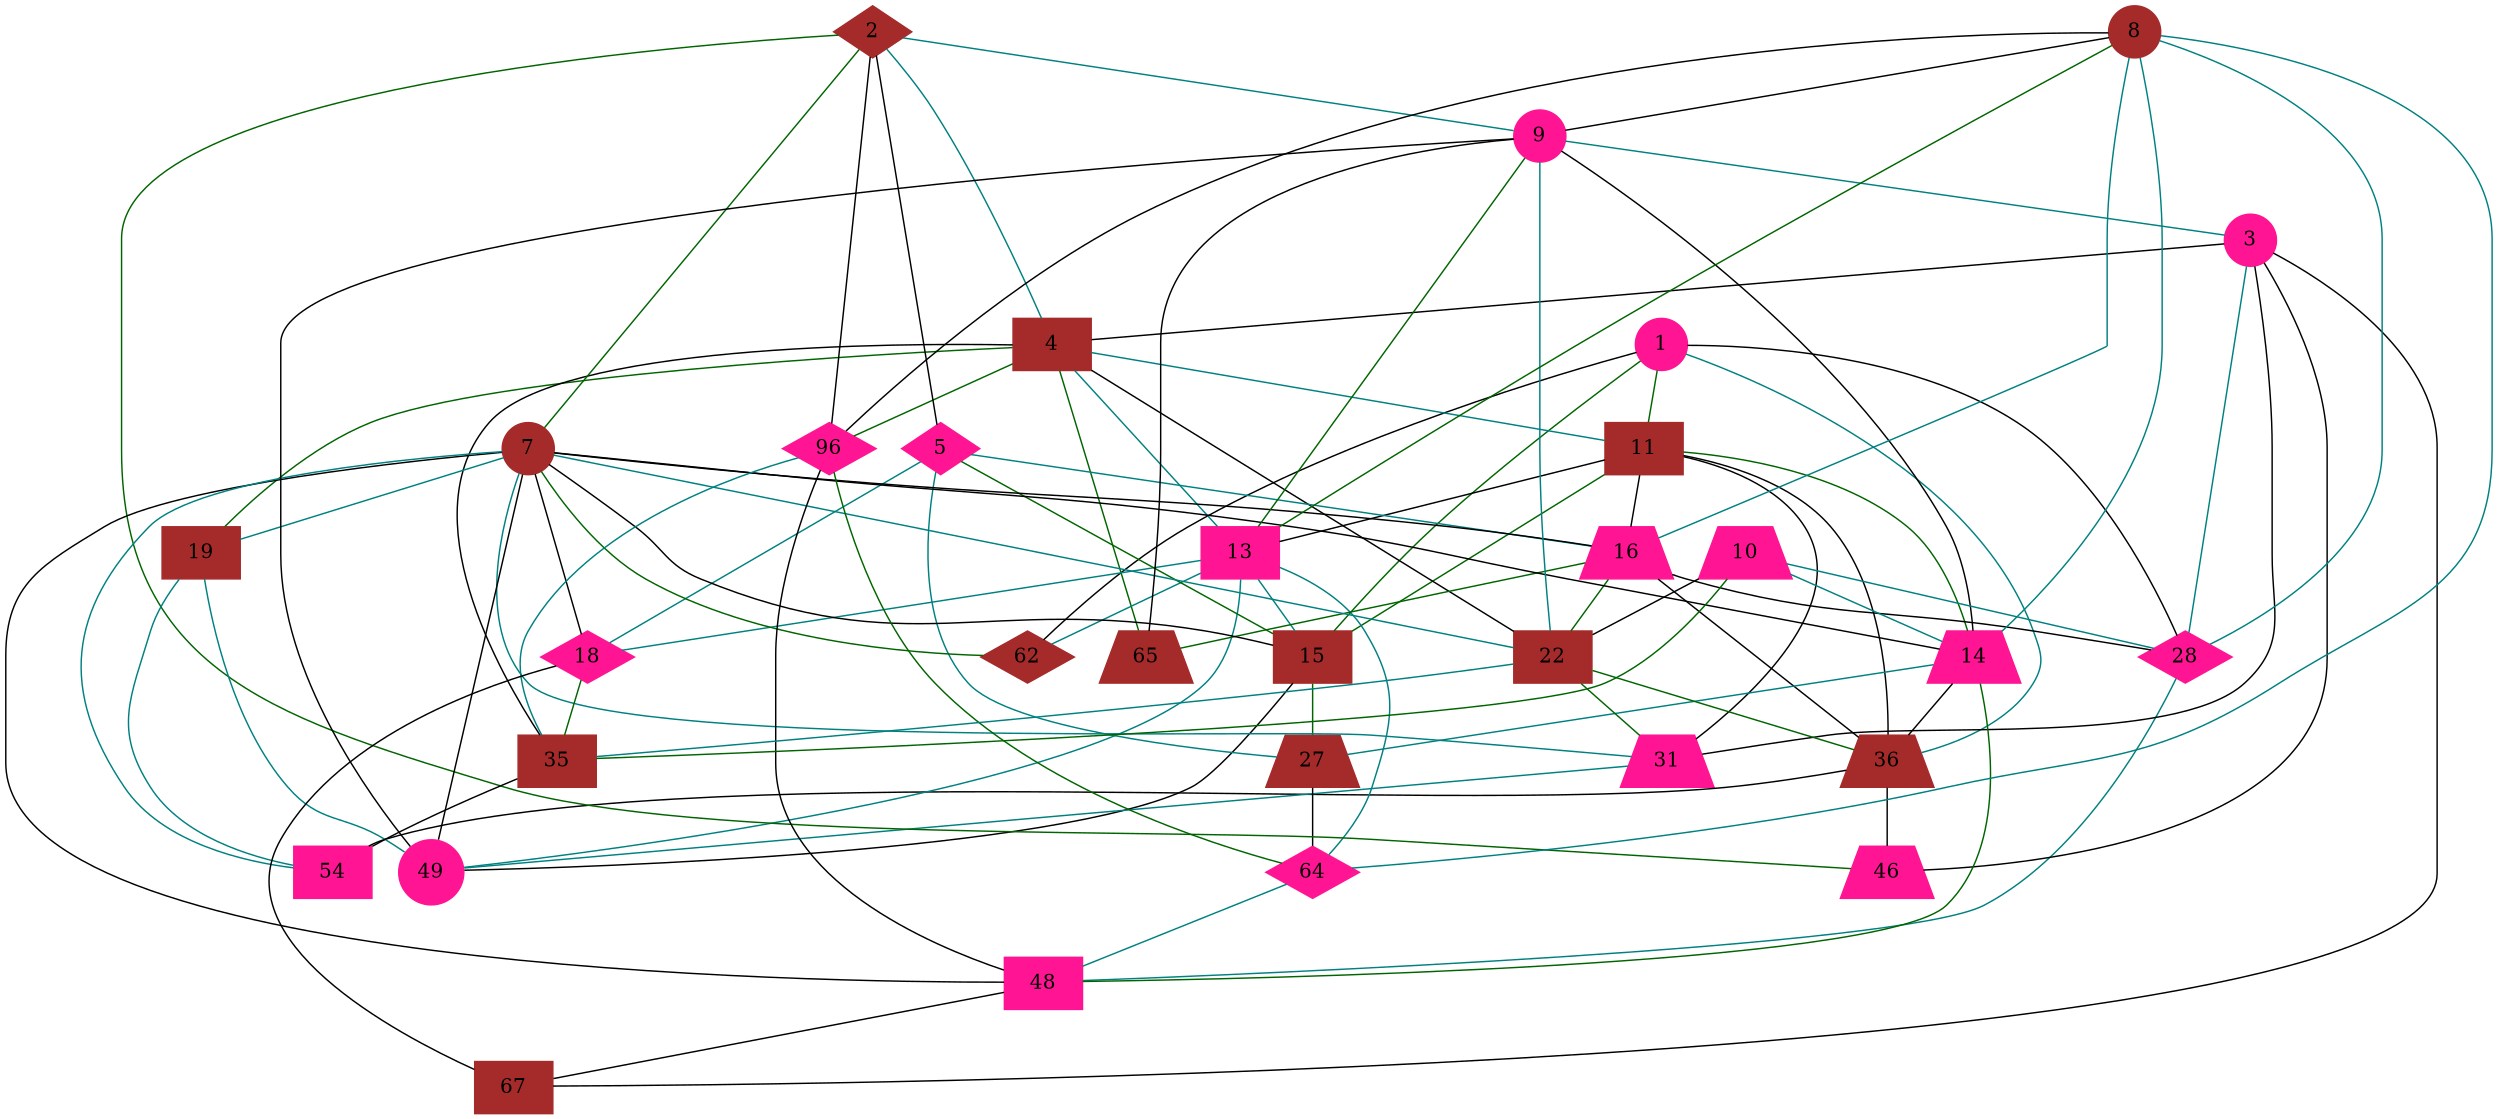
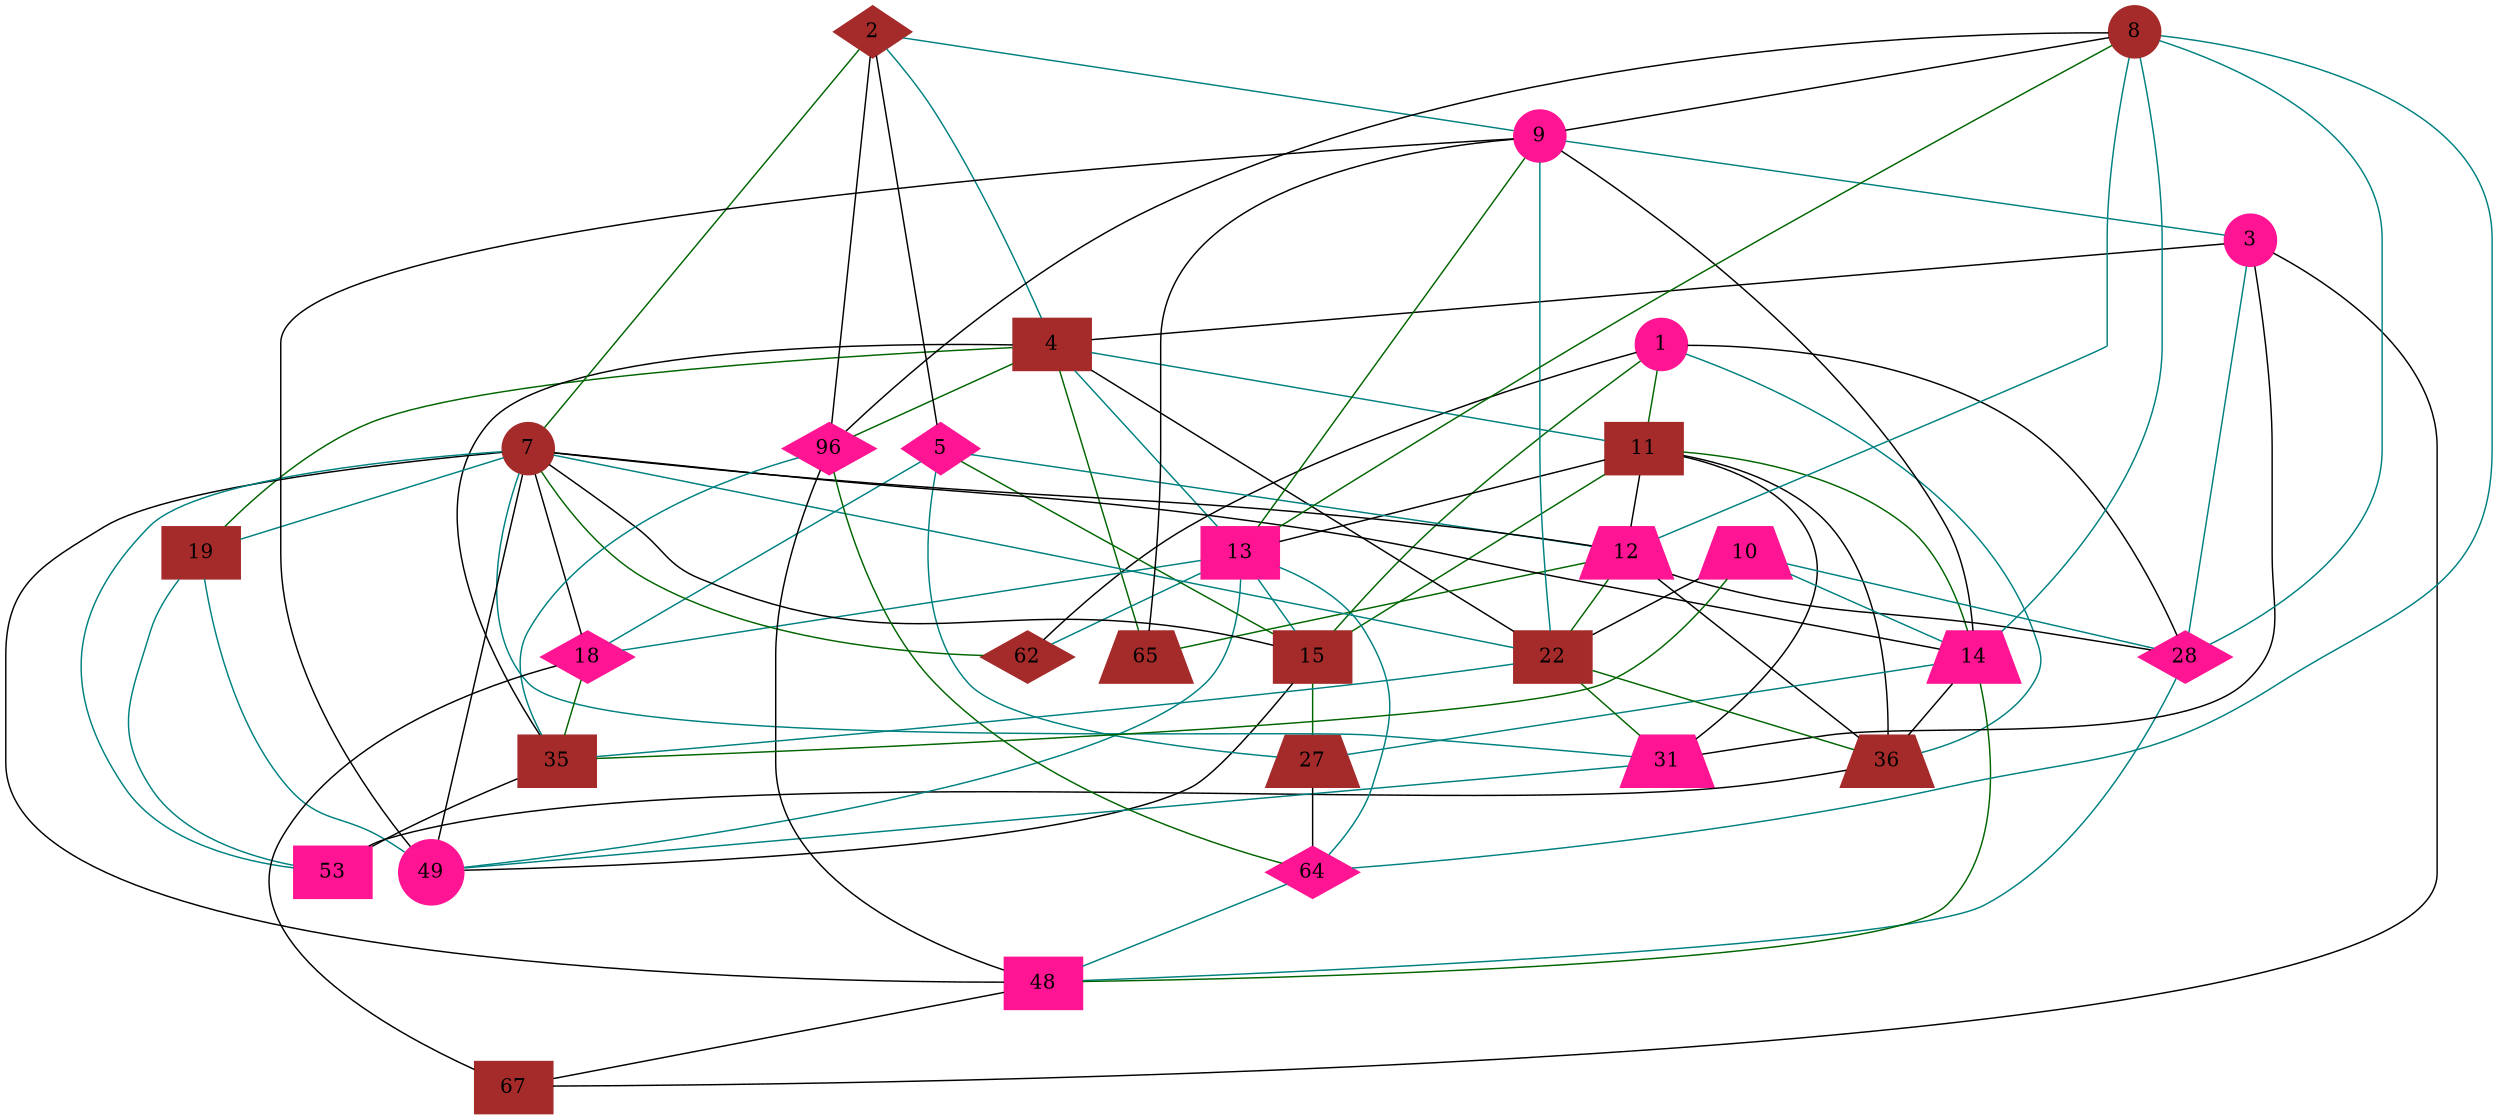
(1627, 553) -> (1627, 553)
(333, 872) -> (333, 872)
(1887, 872) -> none
